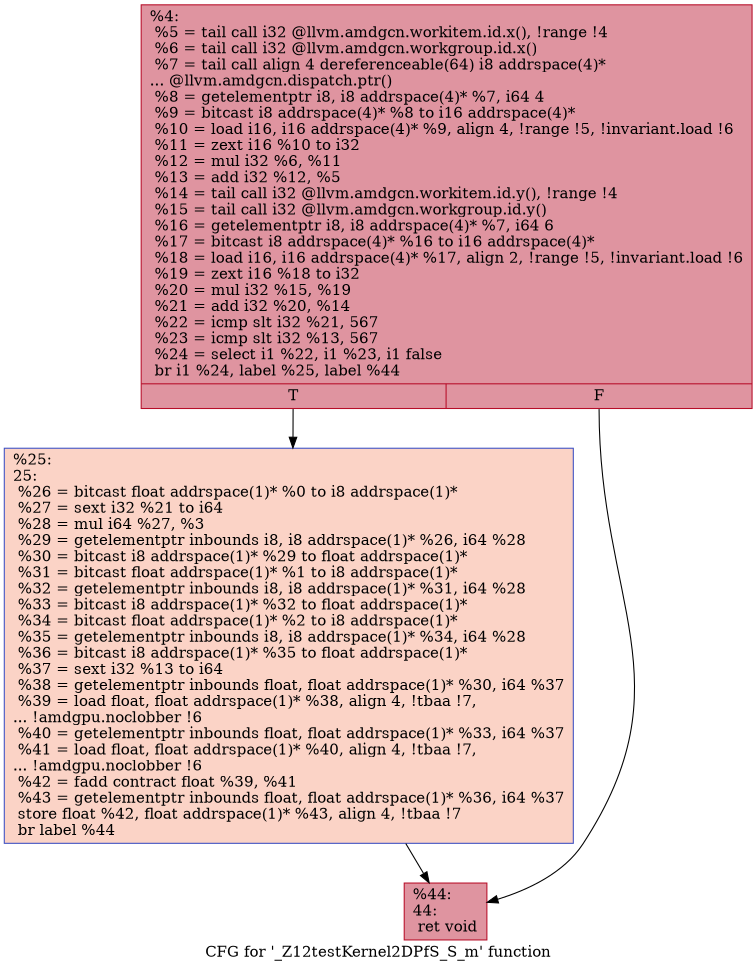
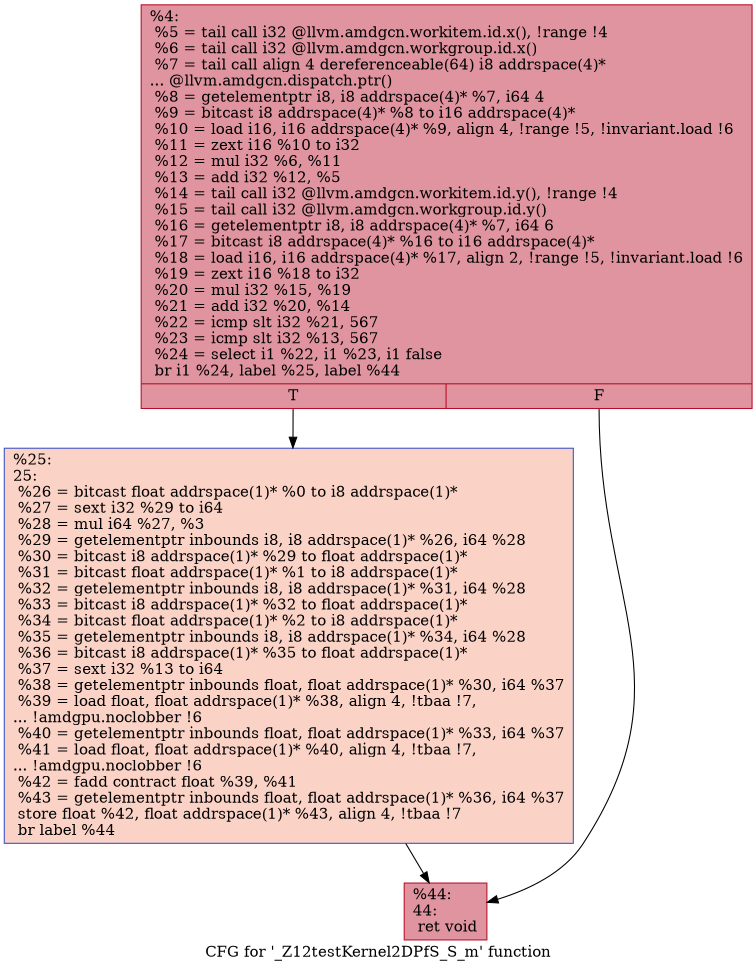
(118, 508) -> (118, 508)
